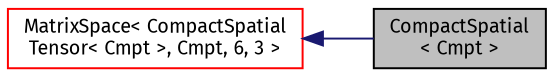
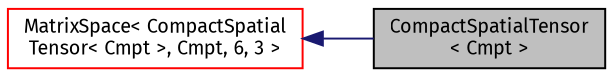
(460, 39) -> (490, 39)
